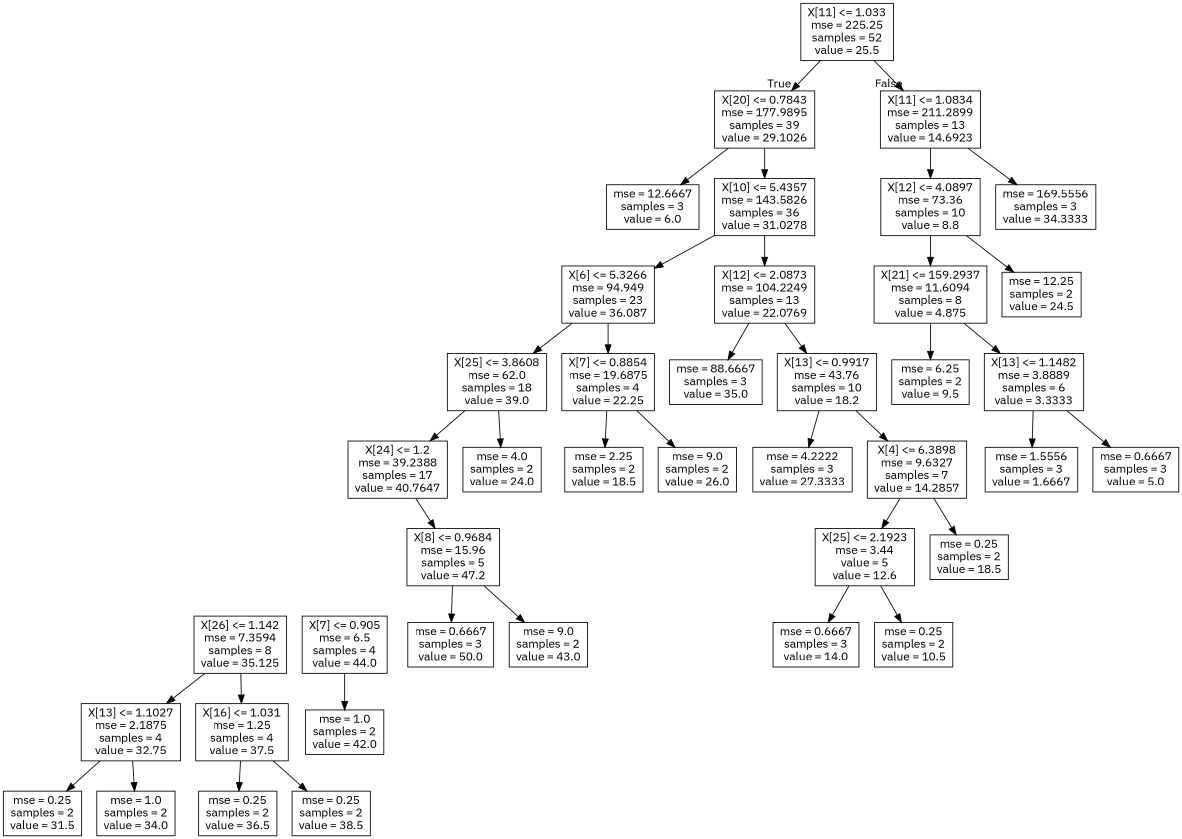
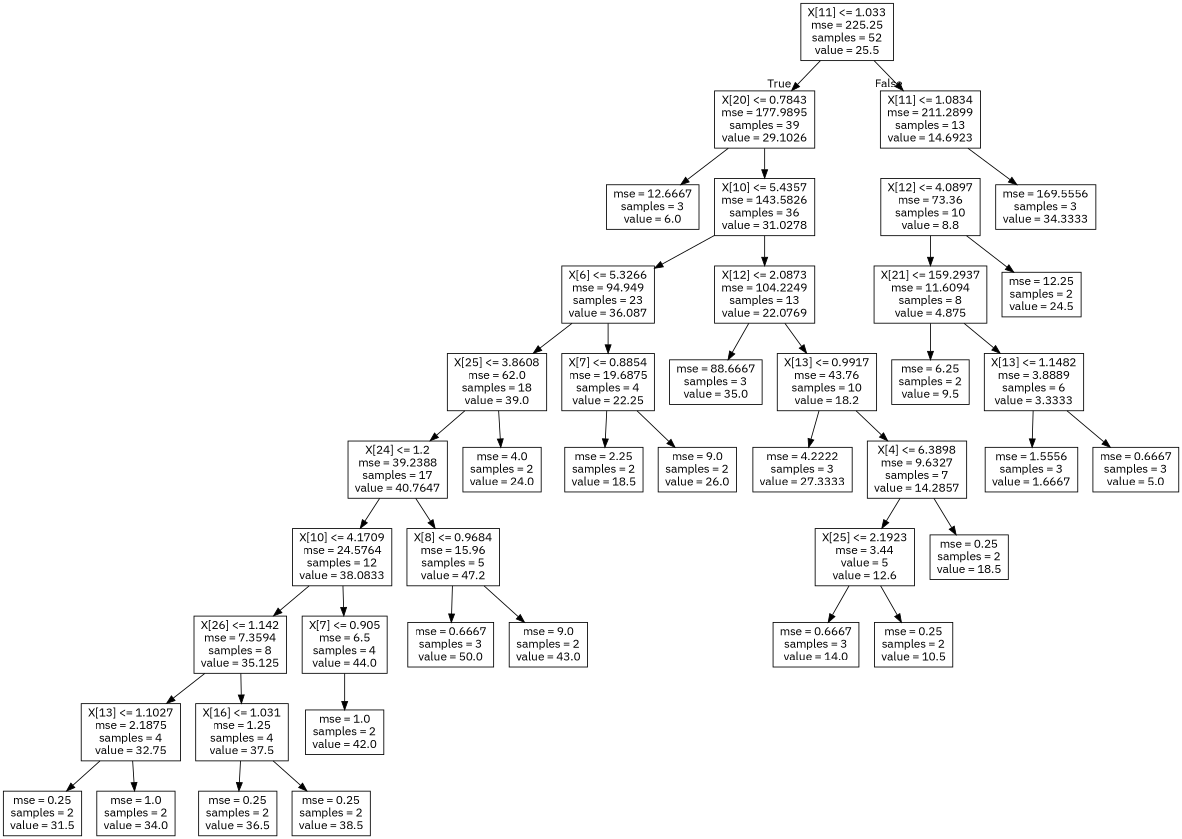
(930, 159) -> none
none -> (342, 557)
